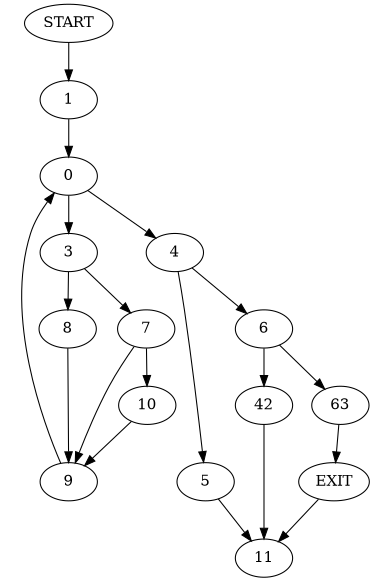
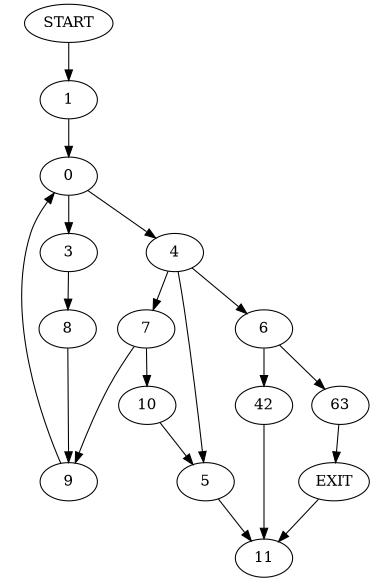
(104, 287) -> (163, 286)
(112, 440) -> (173, 439)
